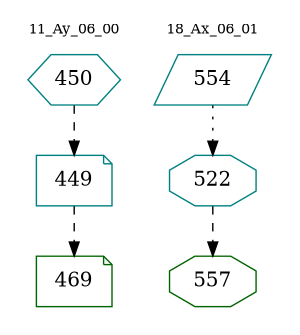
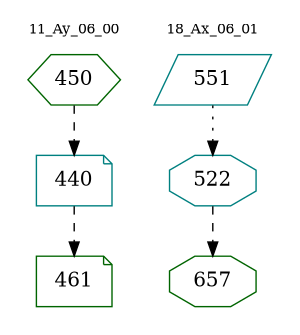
(74, 80) -> (74, 80)
(213, 80) -> (213, 80)
(74, 181) -> (74, 181)
(74, 281) -> (74, 281)
(213, 281) -> (213, 281)
